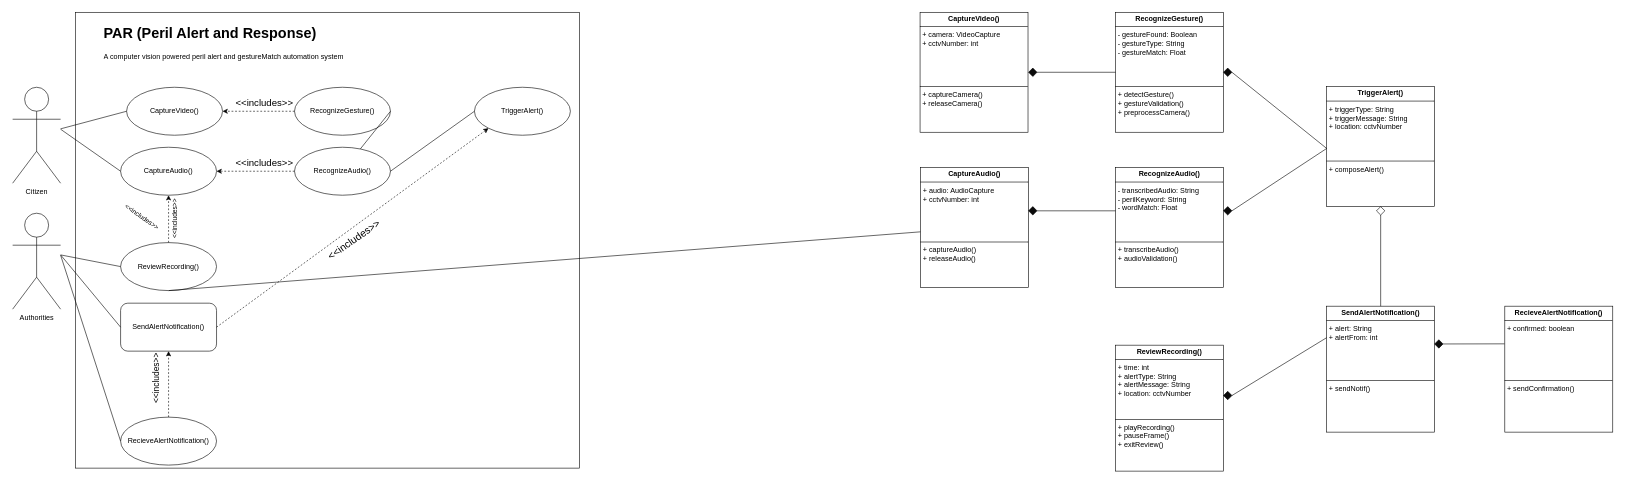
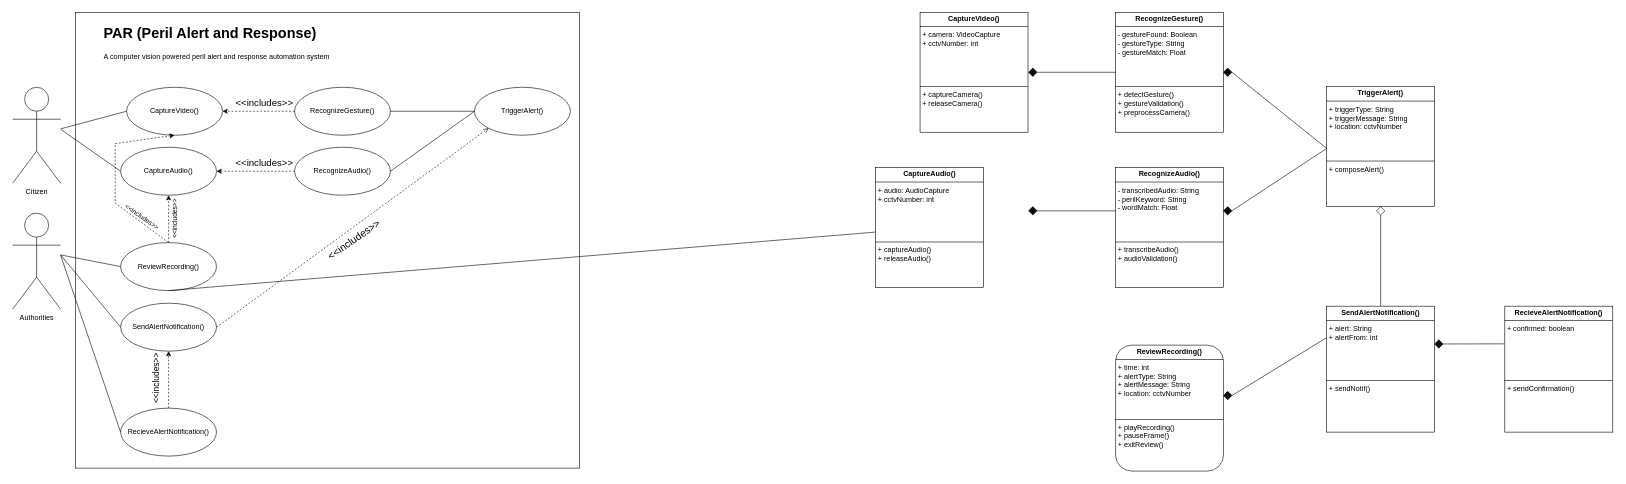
(229, 38) -> (227, 34)
(375, 130) -> (430, 111)
(484, 132) -> (485, 131)
none -> (142, 140)
(975, 228) -> (930, 228)
(168, 327) -> (168, 327)
(1170, 408) -> (1170, 408)
(168, 441) -> (168, 432)
